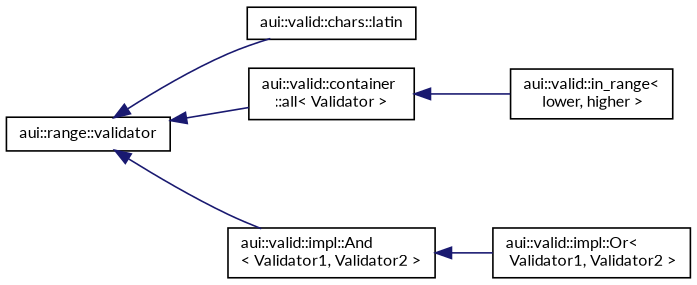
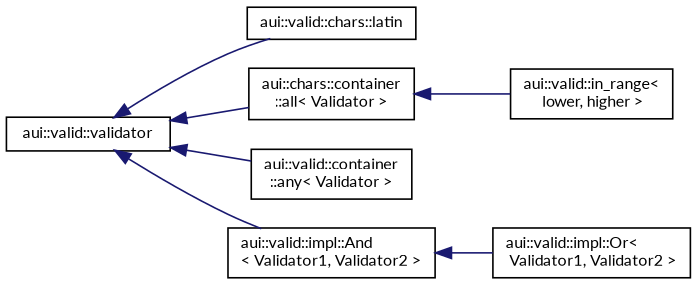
(332, 94) -> (332, 94)
(88, 134) -> (88, 134)
none -> (332, 174)
